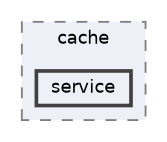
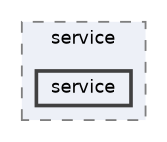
(84, 39) -> (84, 39)
